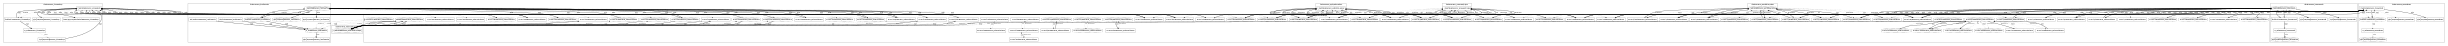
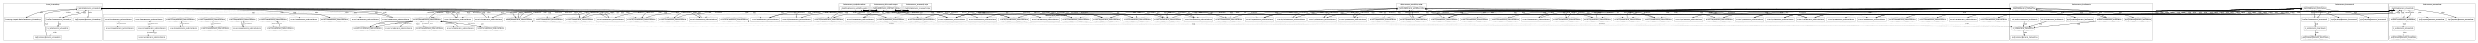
(53, 5) -> (53, 5)
none -> (1029, 11)
